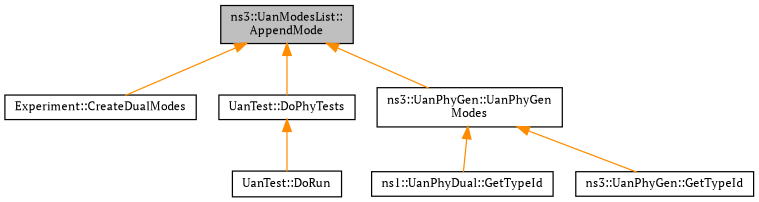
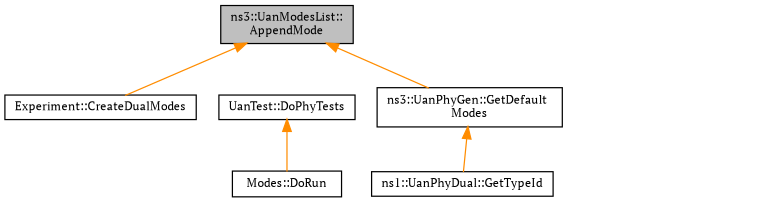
(287, 76) -> none
(470, 107) -> (470, 107)
(287, 184) -> (287, 184)
(665, 184) -> none
